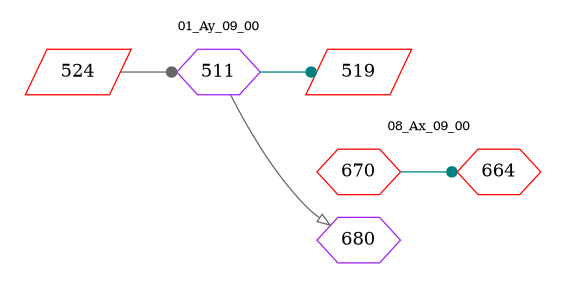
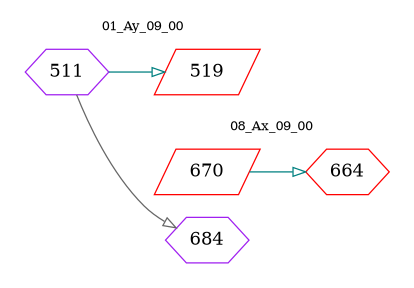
(78, 72) -> none
(283, 72) -> (130, 72)
(359, 172) -> (207, 172)
(424, 172) -> (271, 172)
(359, 240) -> (207, 240)
